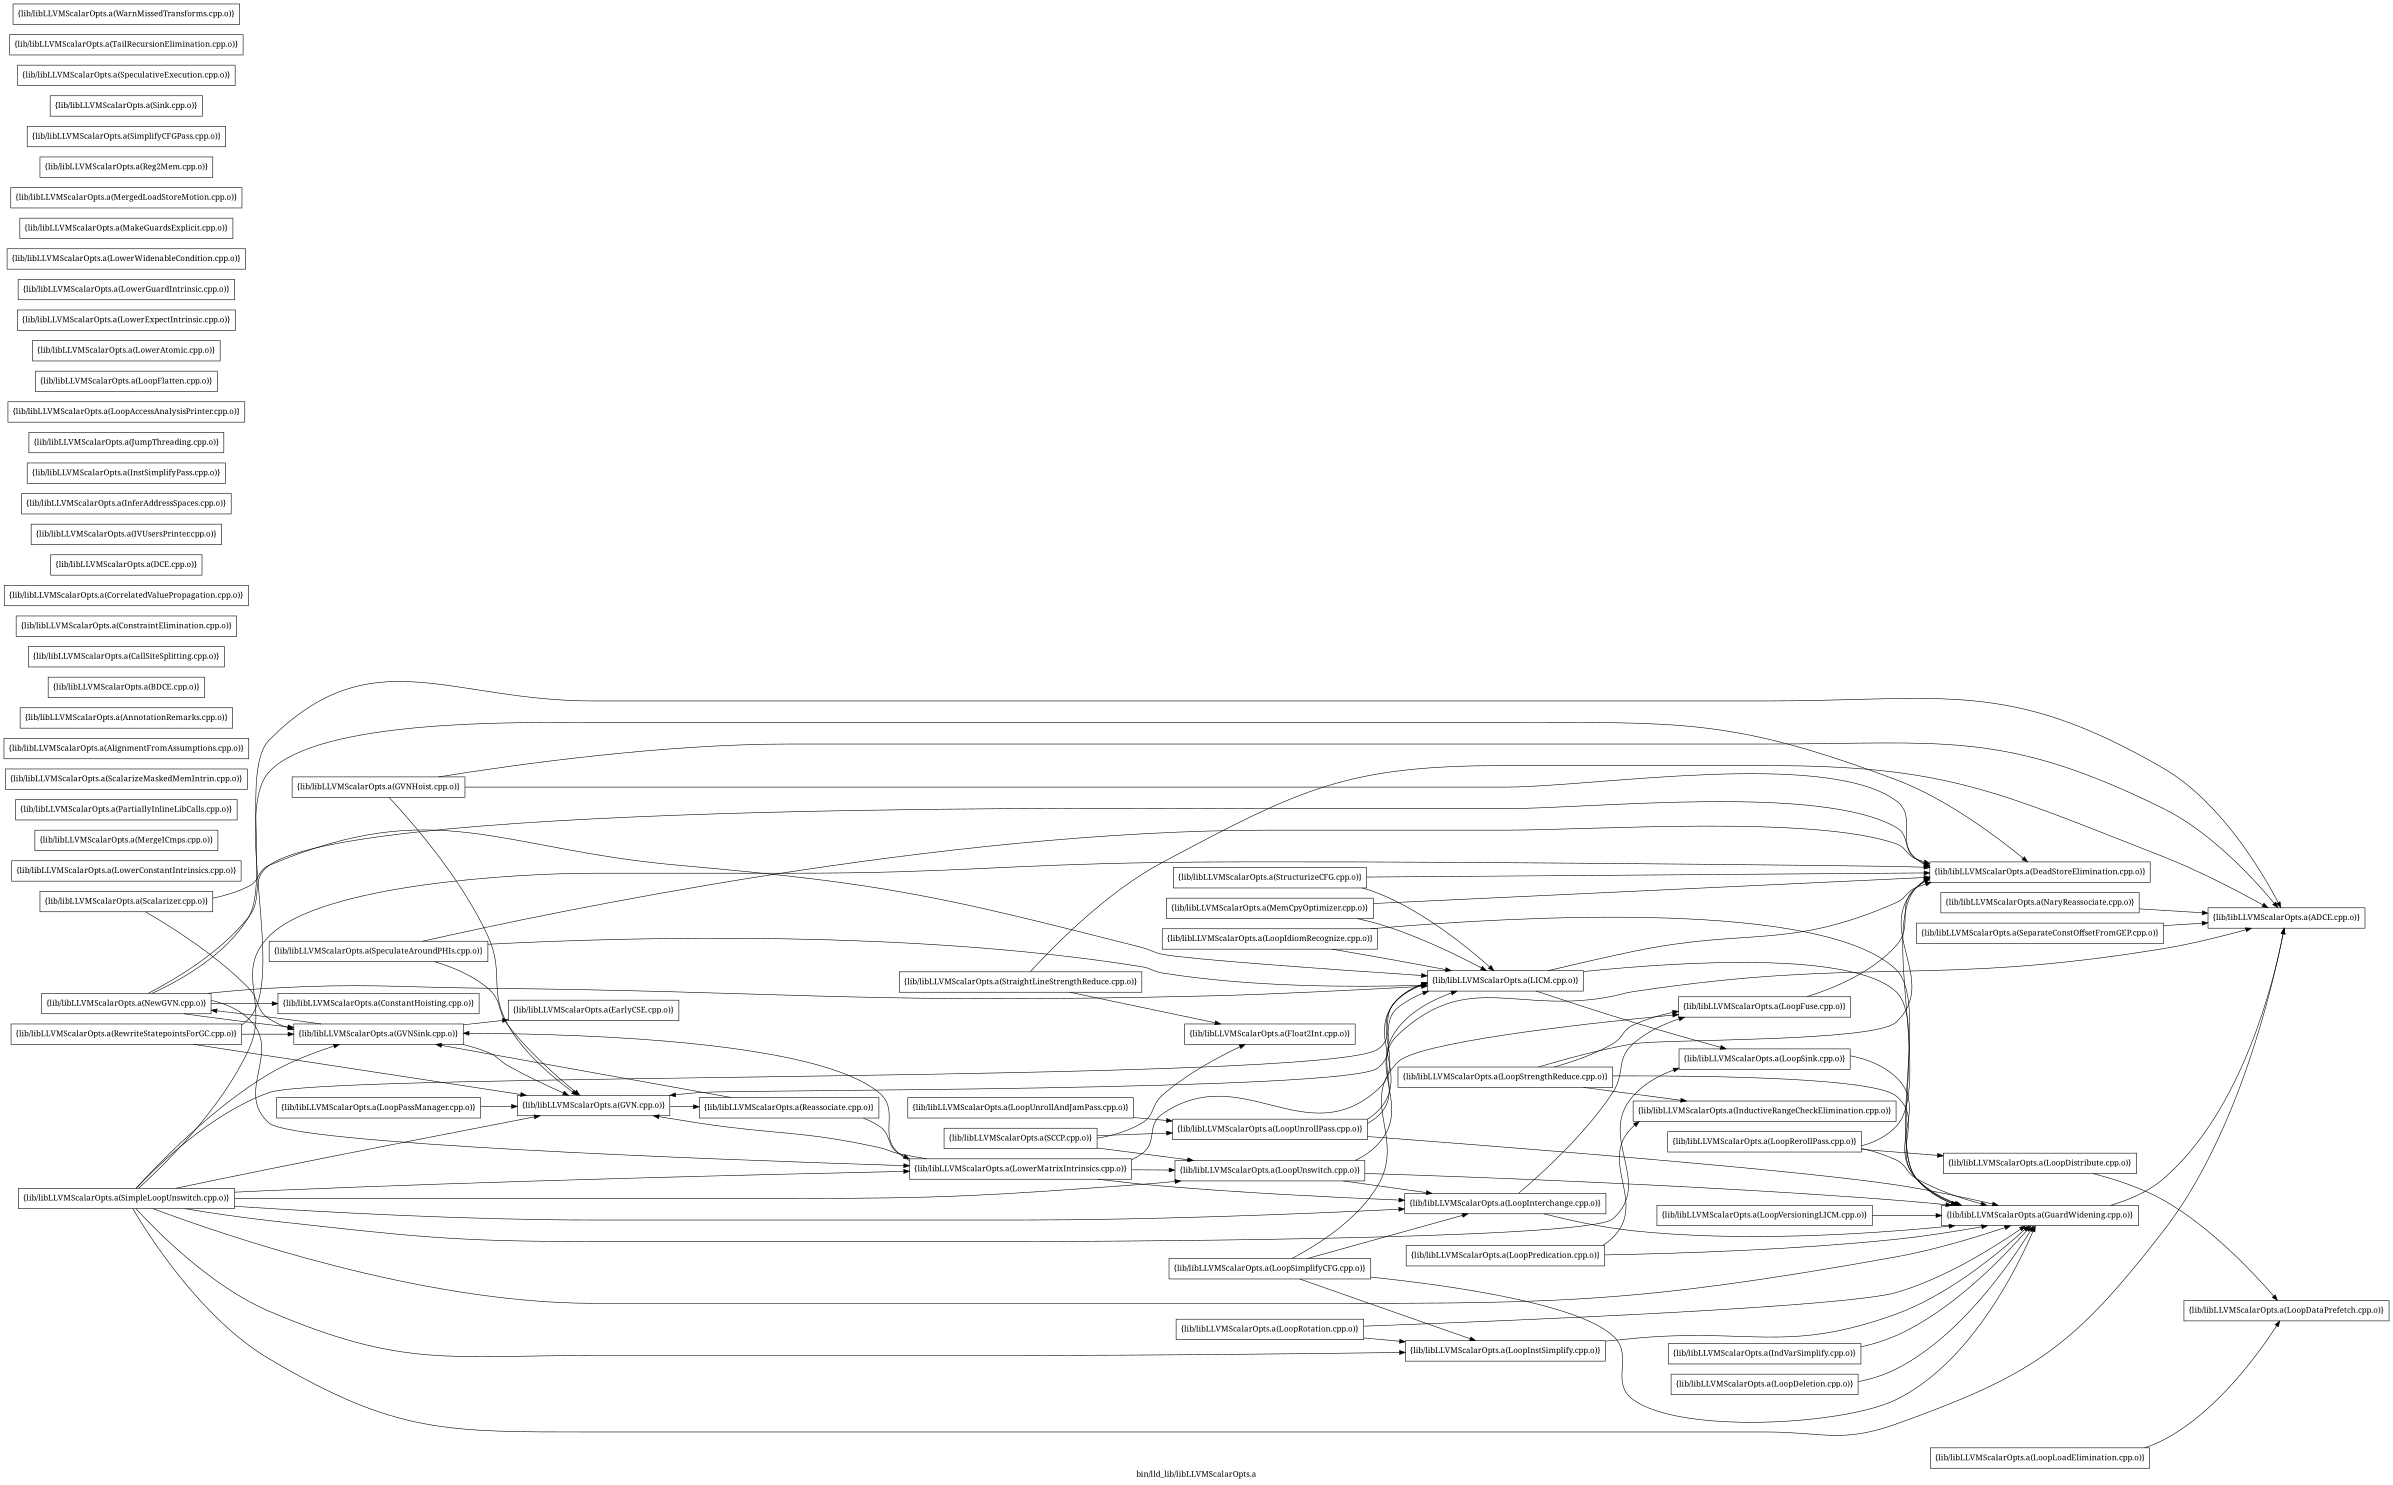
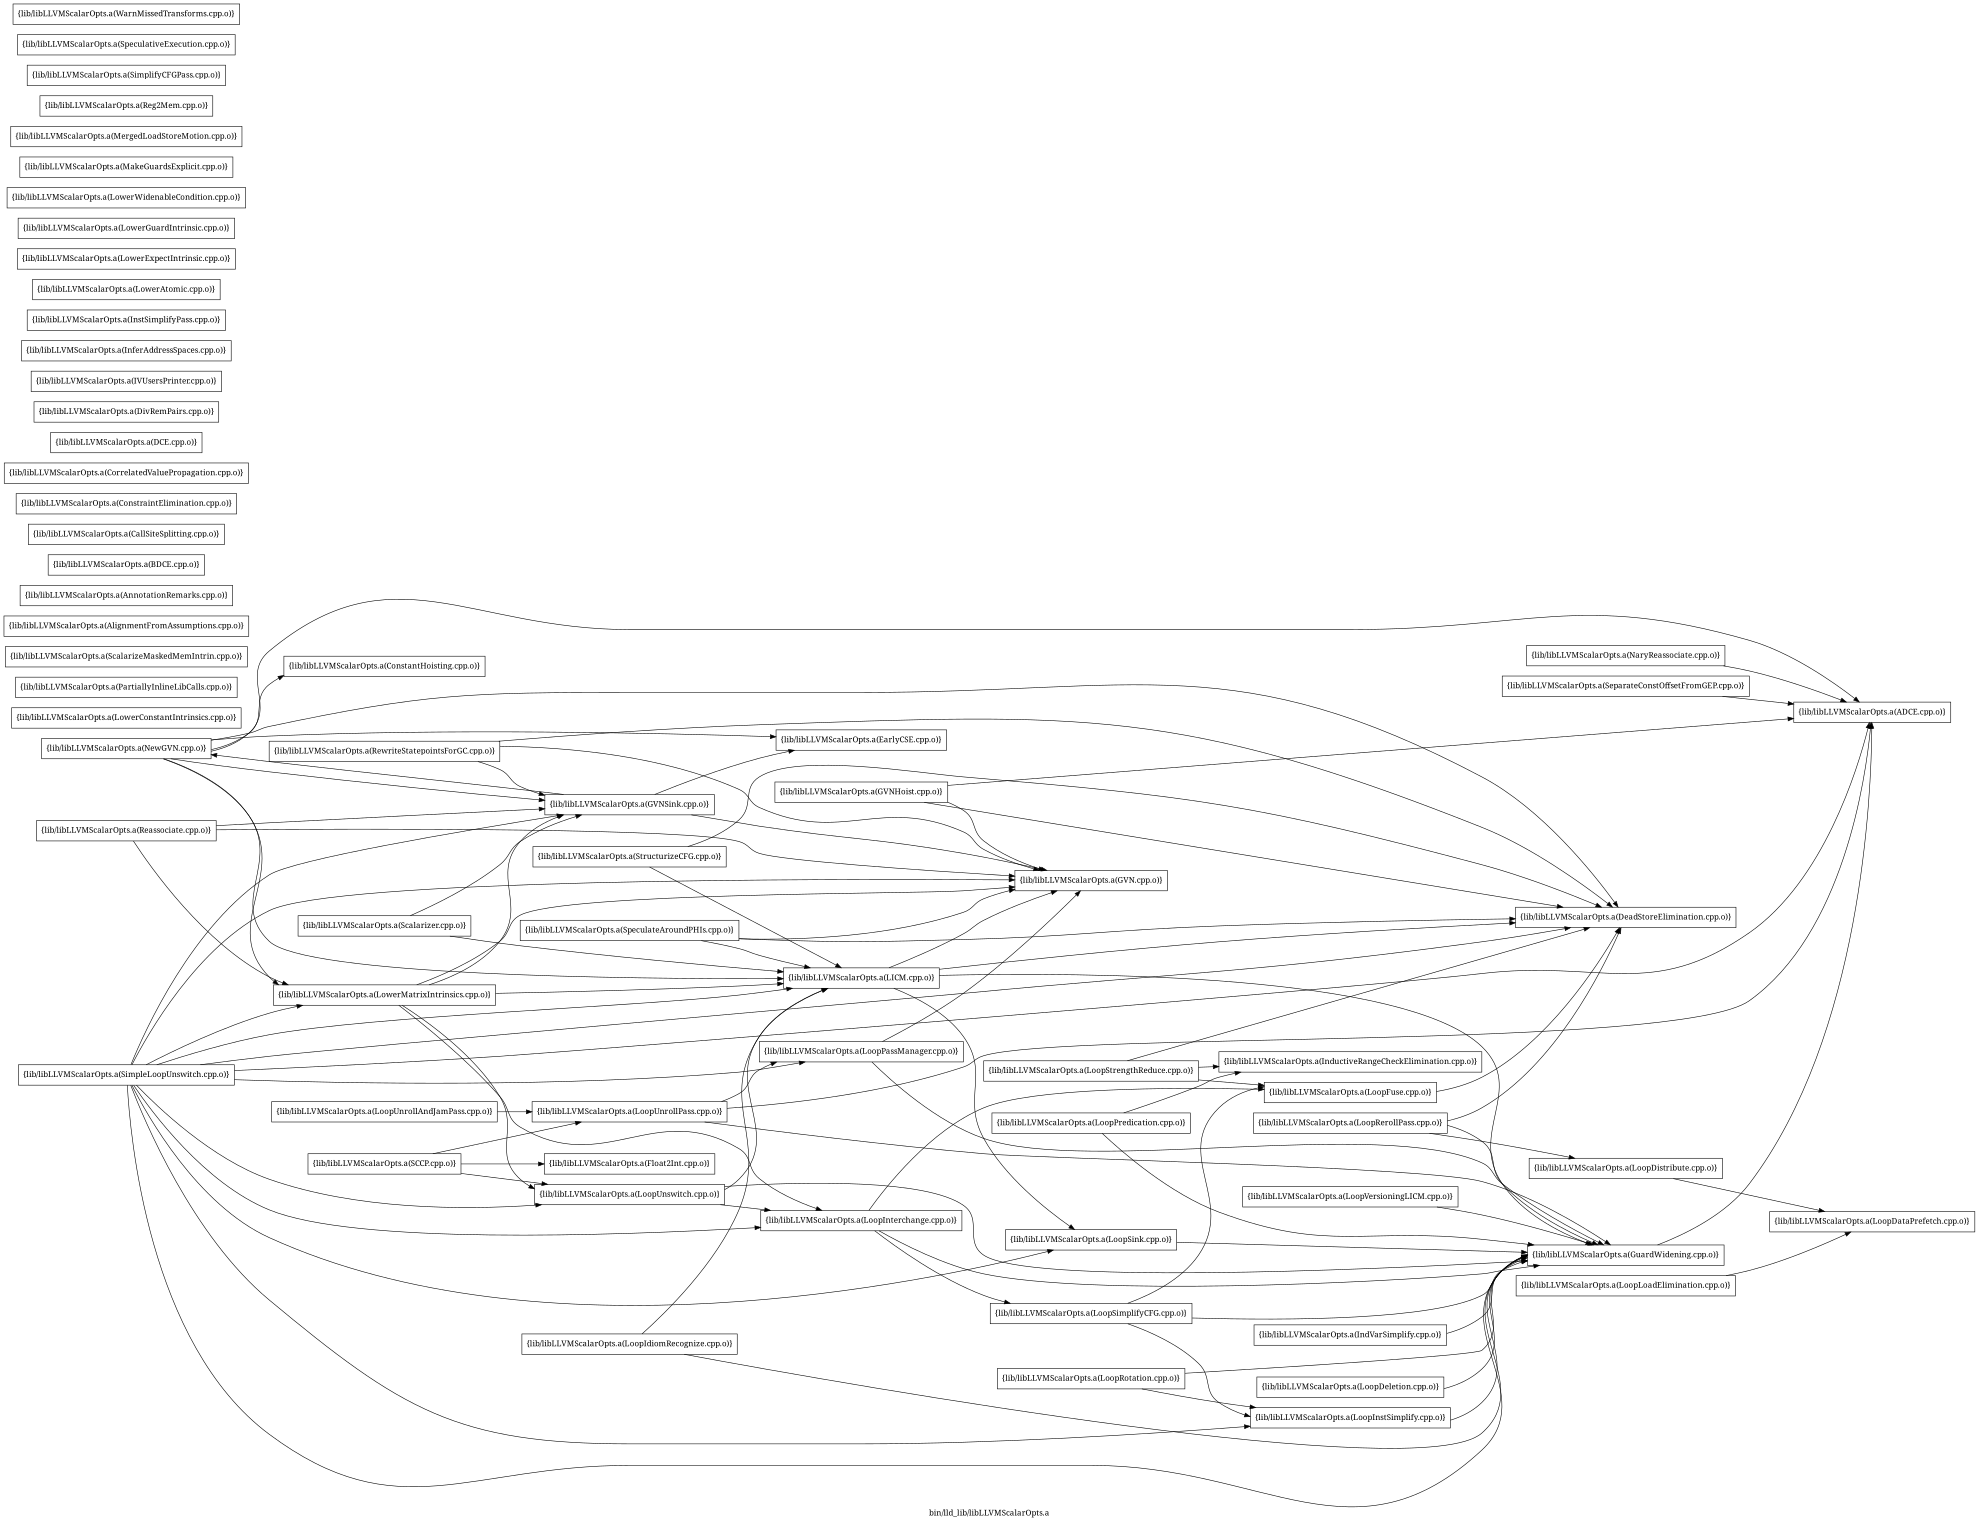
(126, 45) -> none
(126, 106) -> none
(126, 381) -> none
none -> (126, 412)
(126, 412) -> none
(126, 443) -> none
none -> (491, 732)
(126, 840) -> none
(1270, 908) -> none
(1021, 982) -> none
(1386, 1048) -> (752, 1077)
none -> (517, 1082)
(1823, 1082) -> (1236, 1147)
(682, 1107) -> (615, 832)
(1369, 1241) -> (933, 1271)
